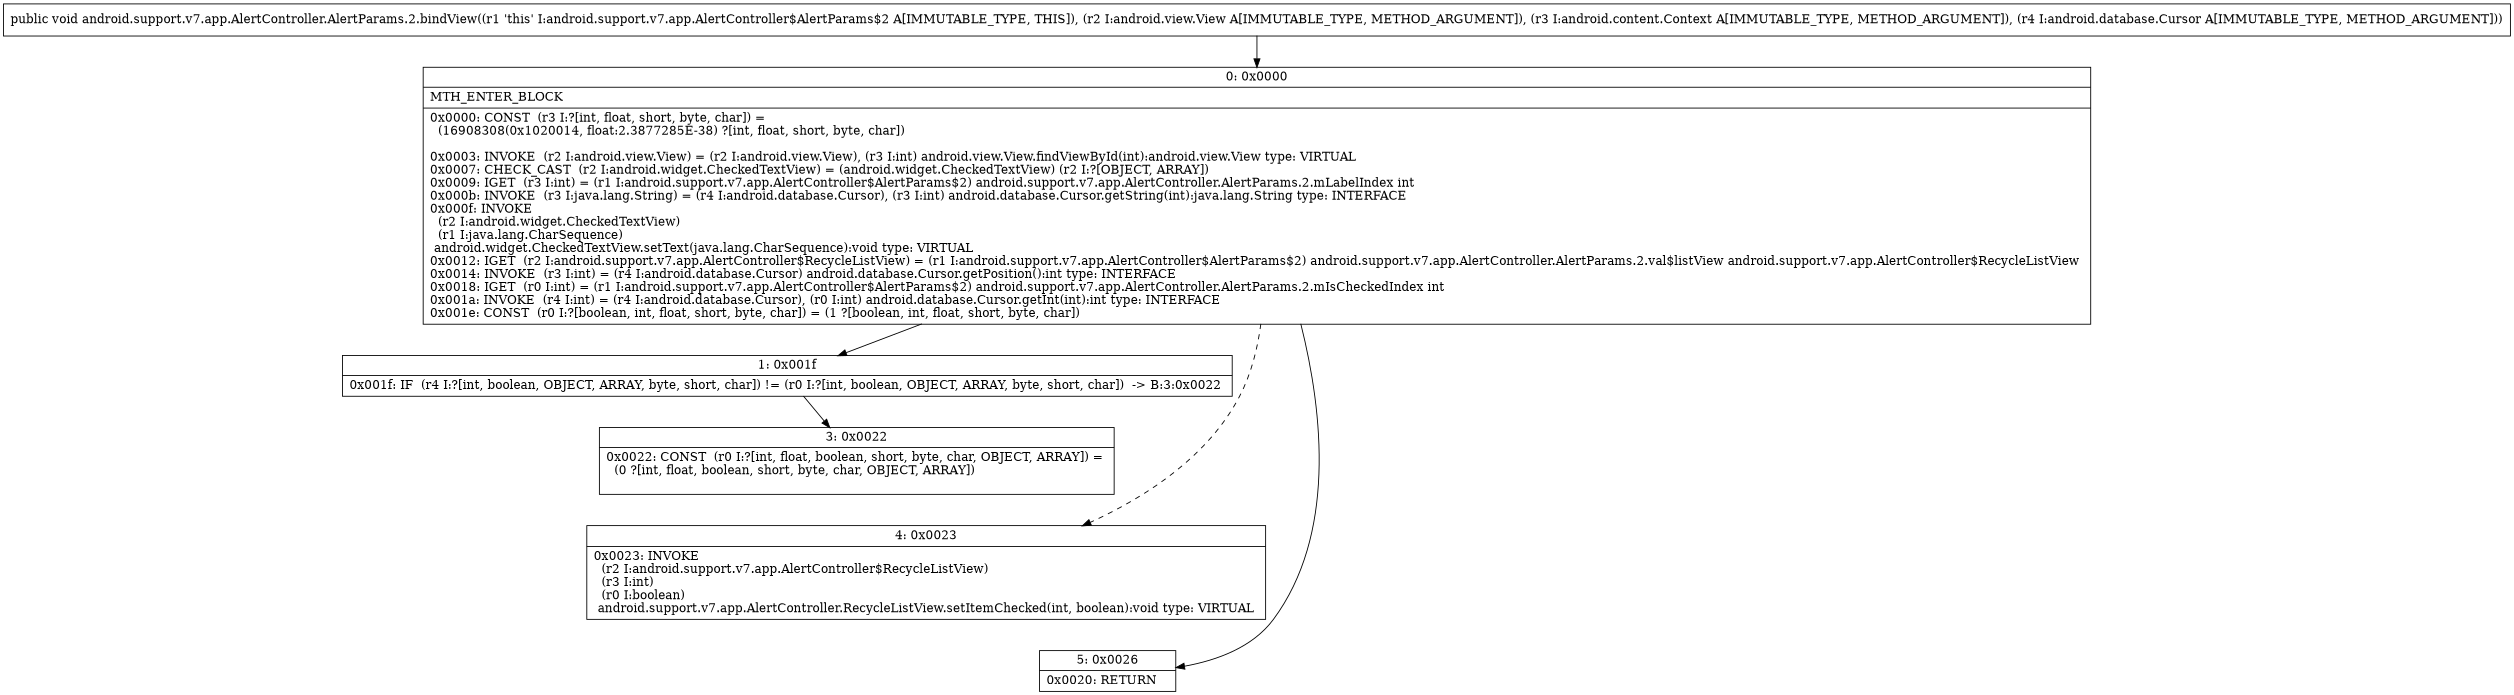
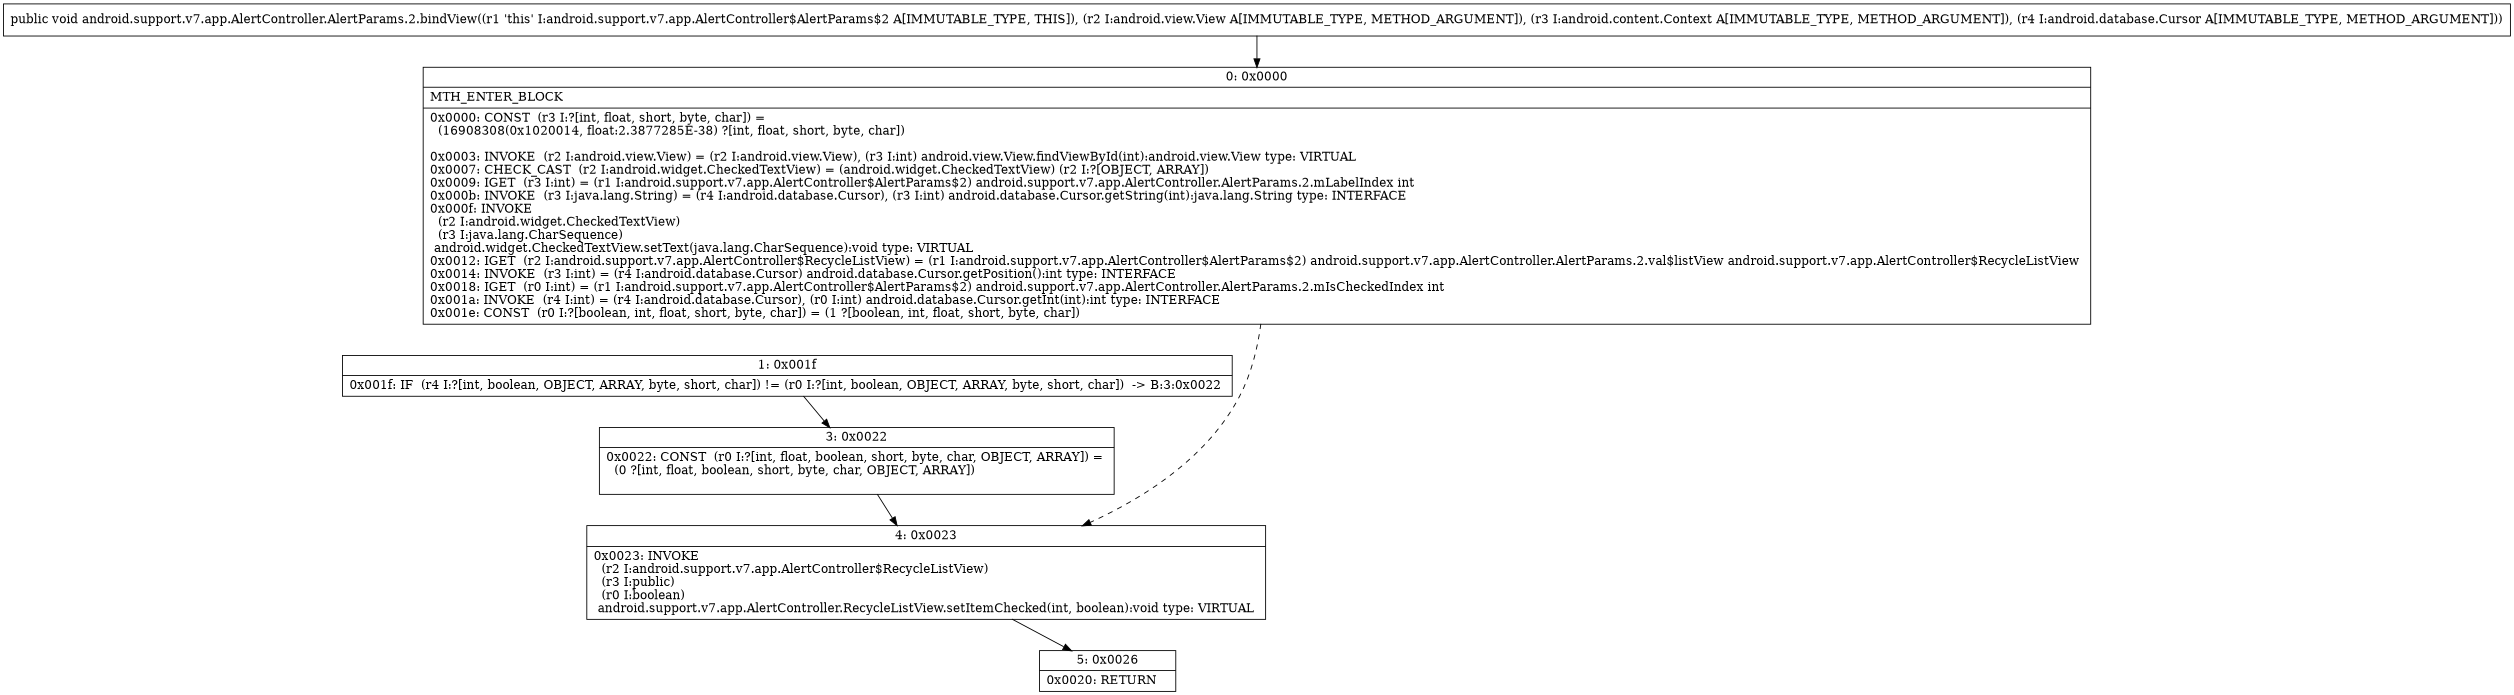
(527, 235) -> (527, 235)
(884, 338) -> none
none -> (885, 506)
(1312, 526) -> (1038, 633)
(624, 582) -> (635, 582)
